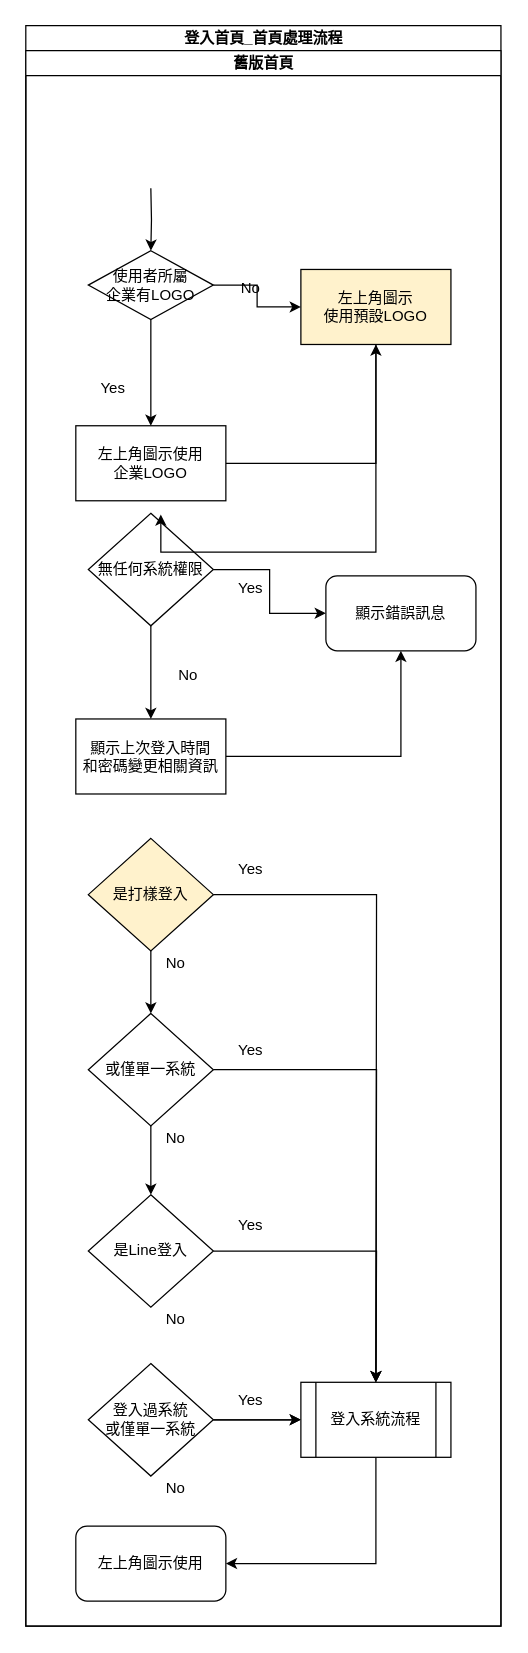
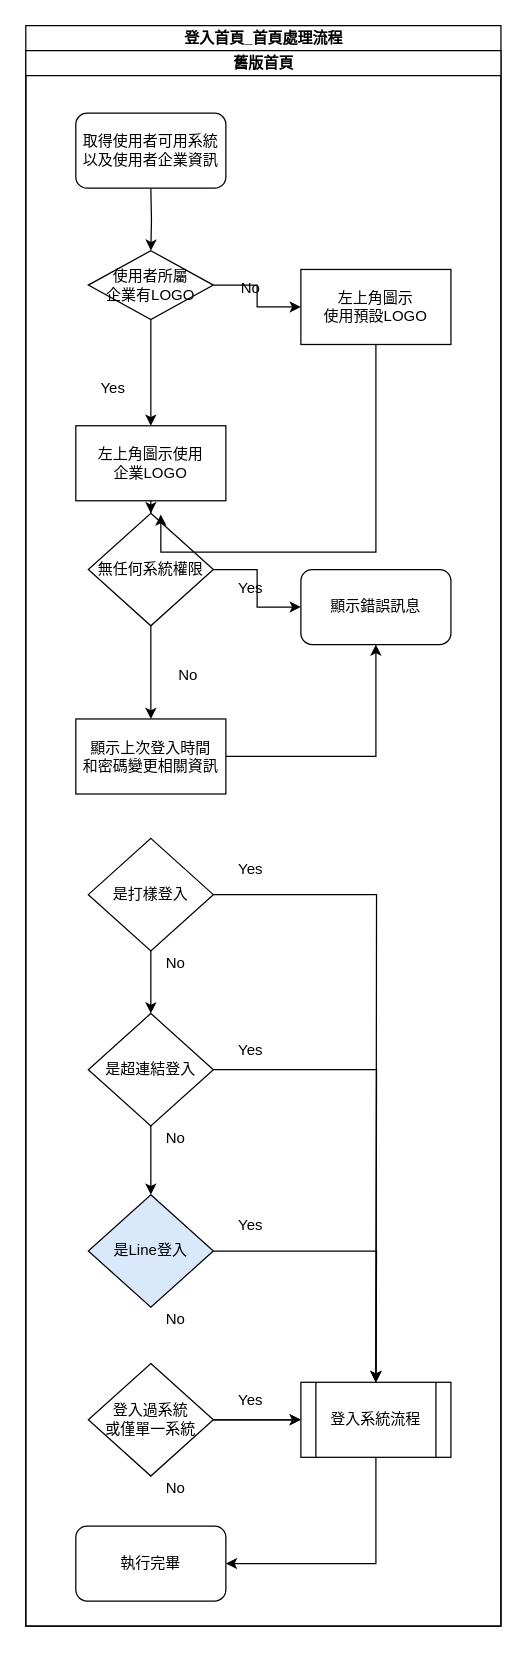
none -> (151, 151)
(376, 307) -> (376, 307)
(299, 463) -> (151, 507)
(401, 613) -> (376, 607)
(151, 894) -> (151, 894)
(151, 1069) -> (151, 1069)
(151, 1251) -> (151, 1251)
(151, 1563) -> (151, 1563)
